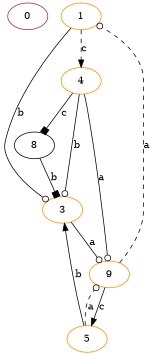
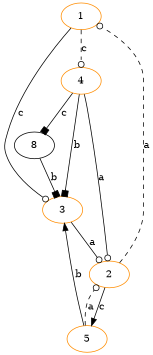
(28, 16) -> none
(81, 45) -> (81, 45)
(21, 113) -> (21, 113)
(72, 142) -> (72, 142)
(109, 274) -> (109, 274)
